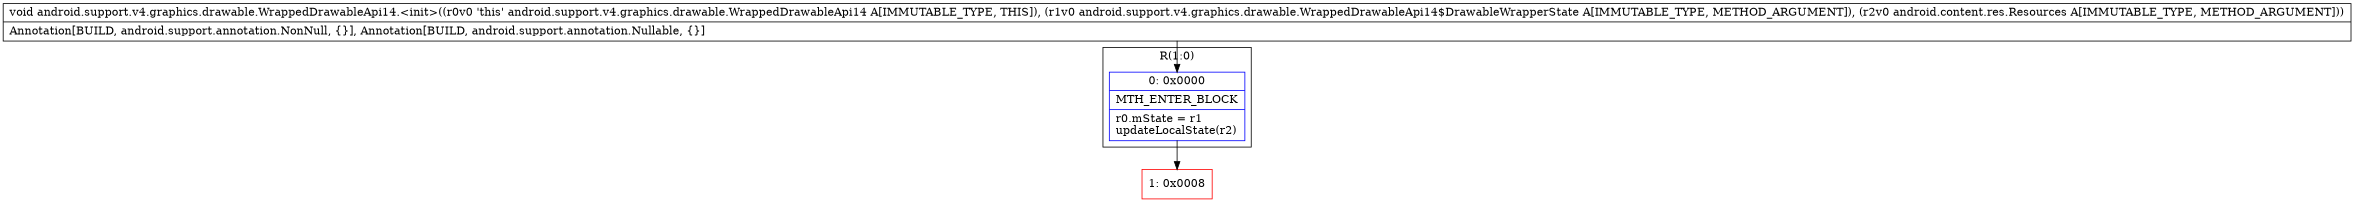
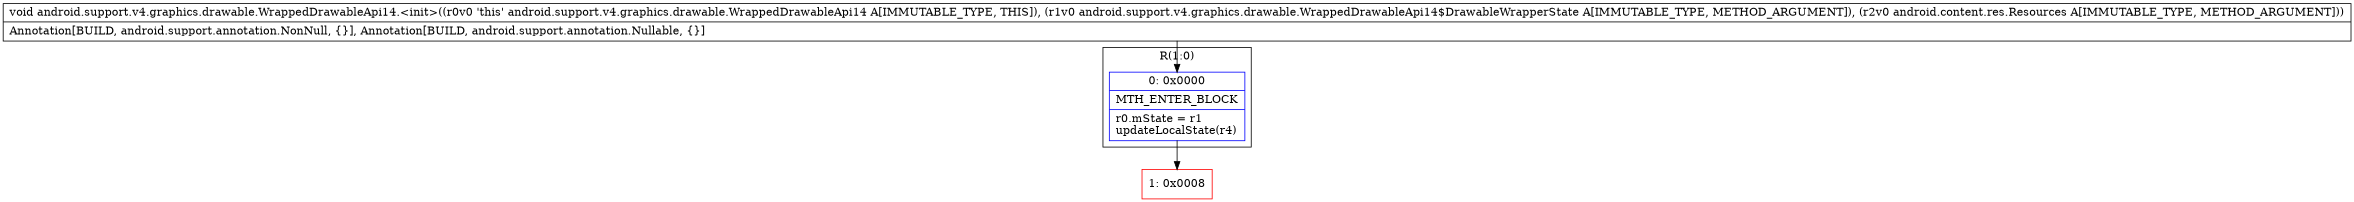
(1176, 131) -> (1176, 131)
